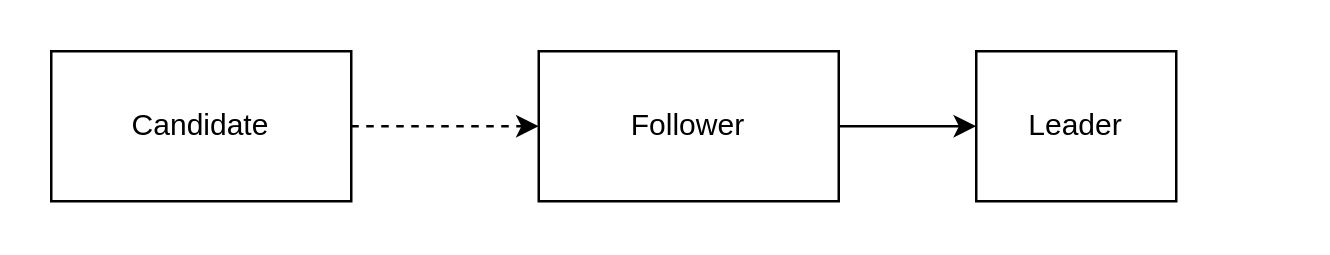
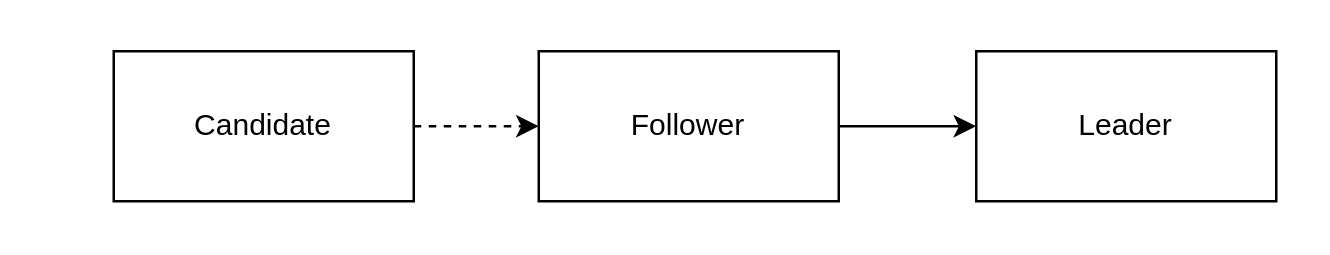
(201, 126) -> (264, 126)
(1076, 126) -> (1126, 126)
